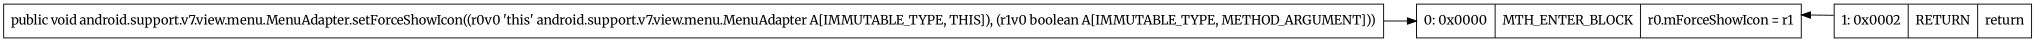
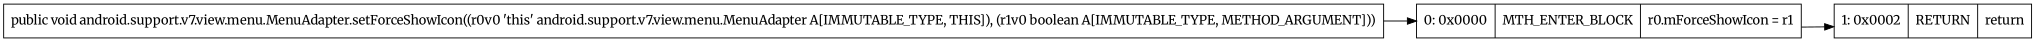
(1822, 15) -> (1813, 27)
